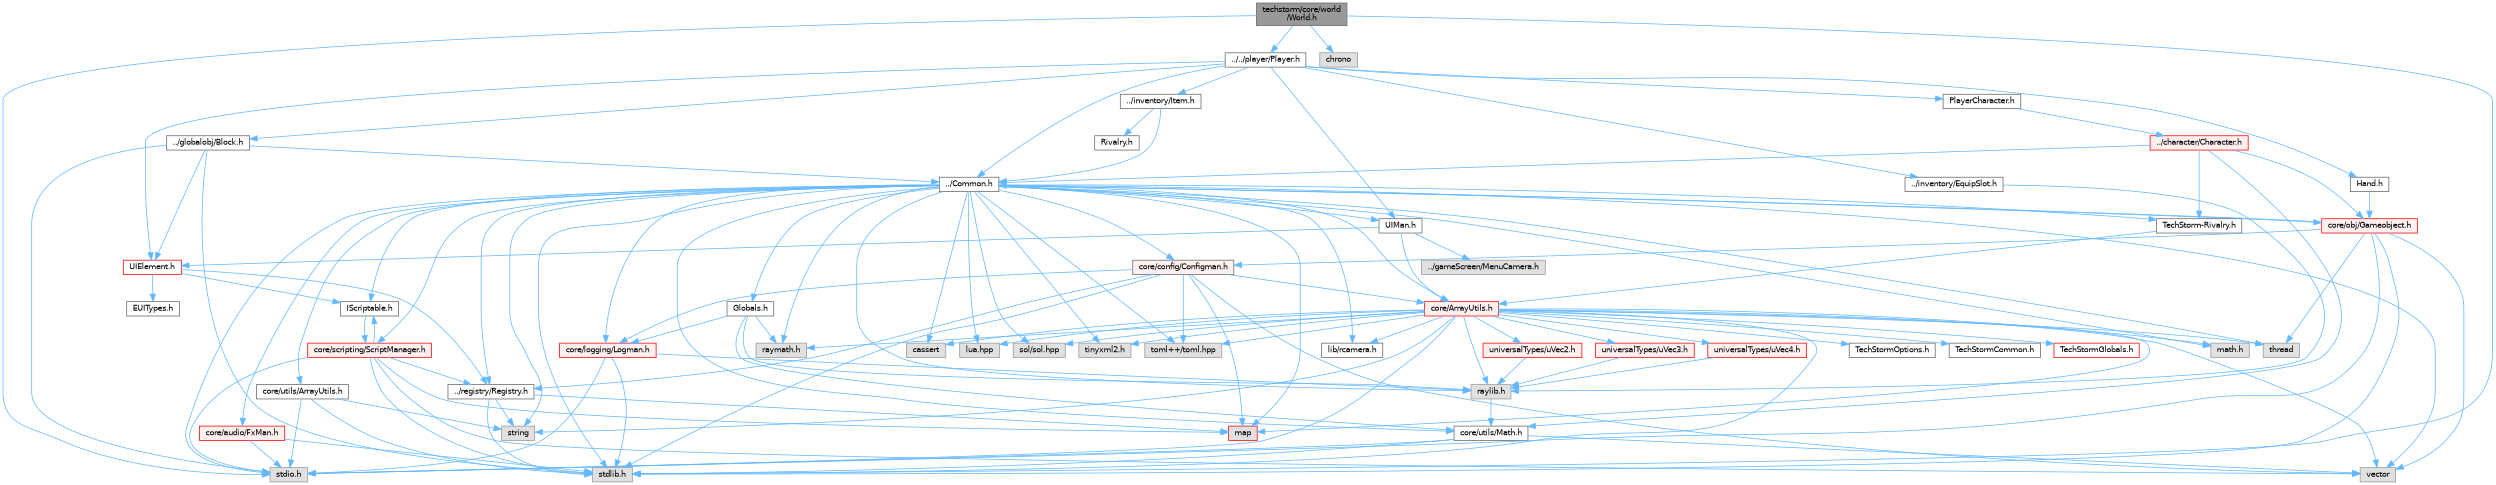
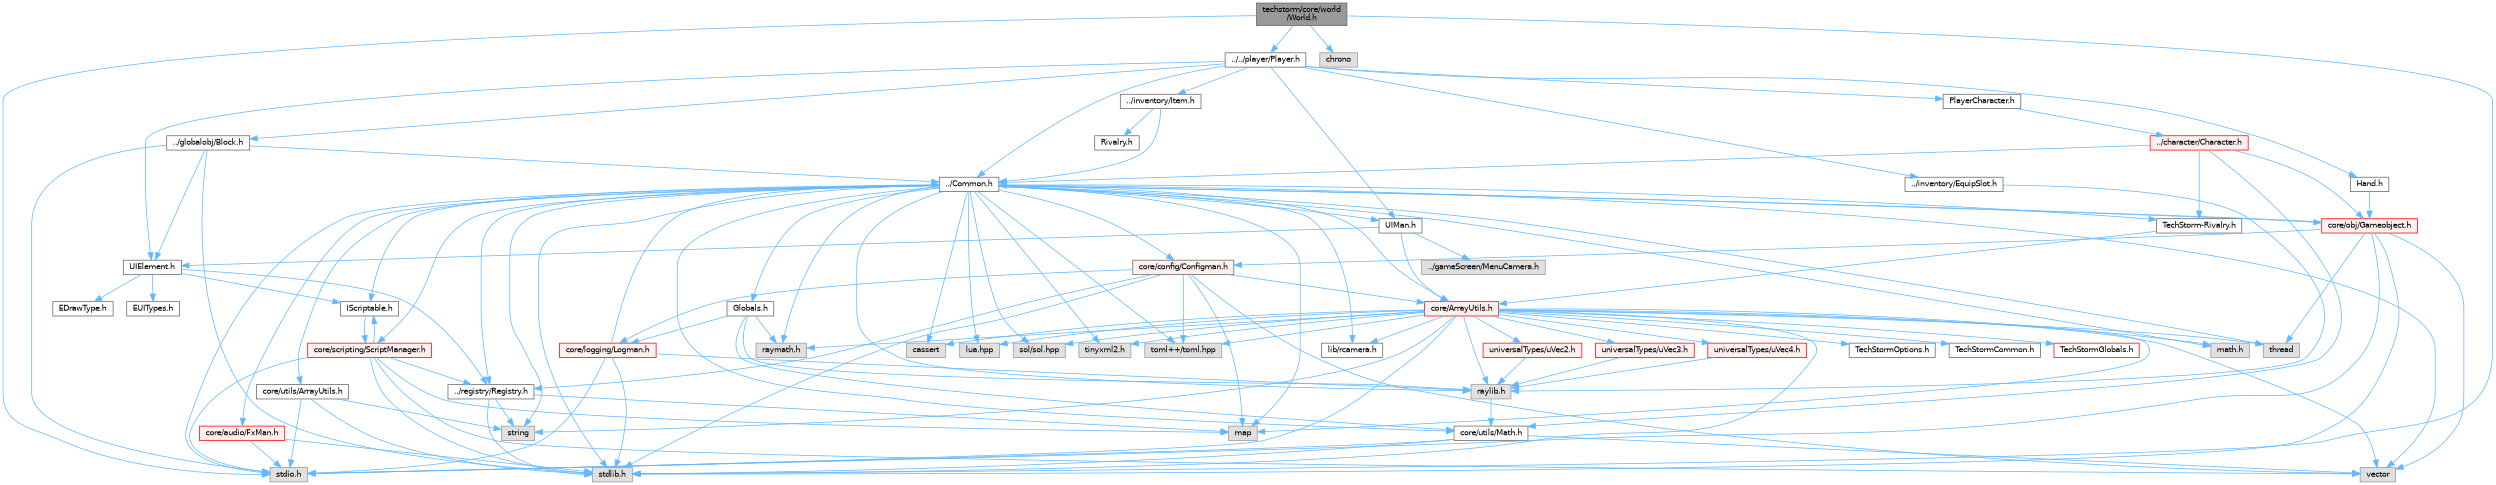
(722, 198) -> (673, 219)
(152, 267) -> (152, 267)
none -> (83, 309)
(1243, 433) -> (1243, 433)
